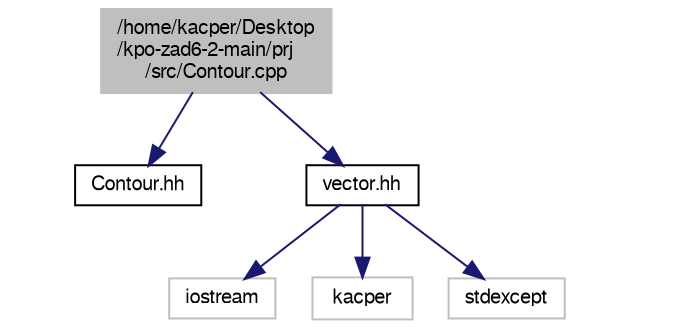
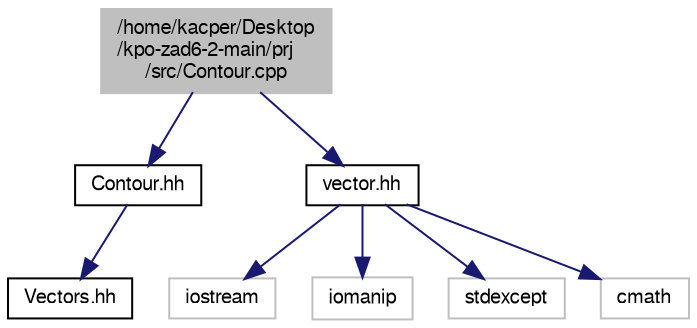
none -> (70, 298)
(363, 298) -> (363, 298)
none -> (645, 298)
